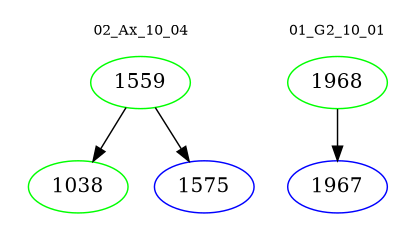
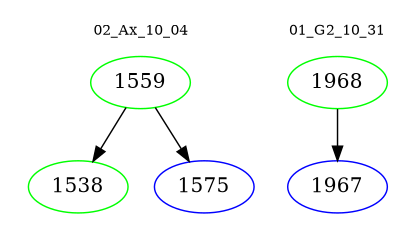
(338, 31) -> (338, 31)
(78, 187) -> (78, 187)
